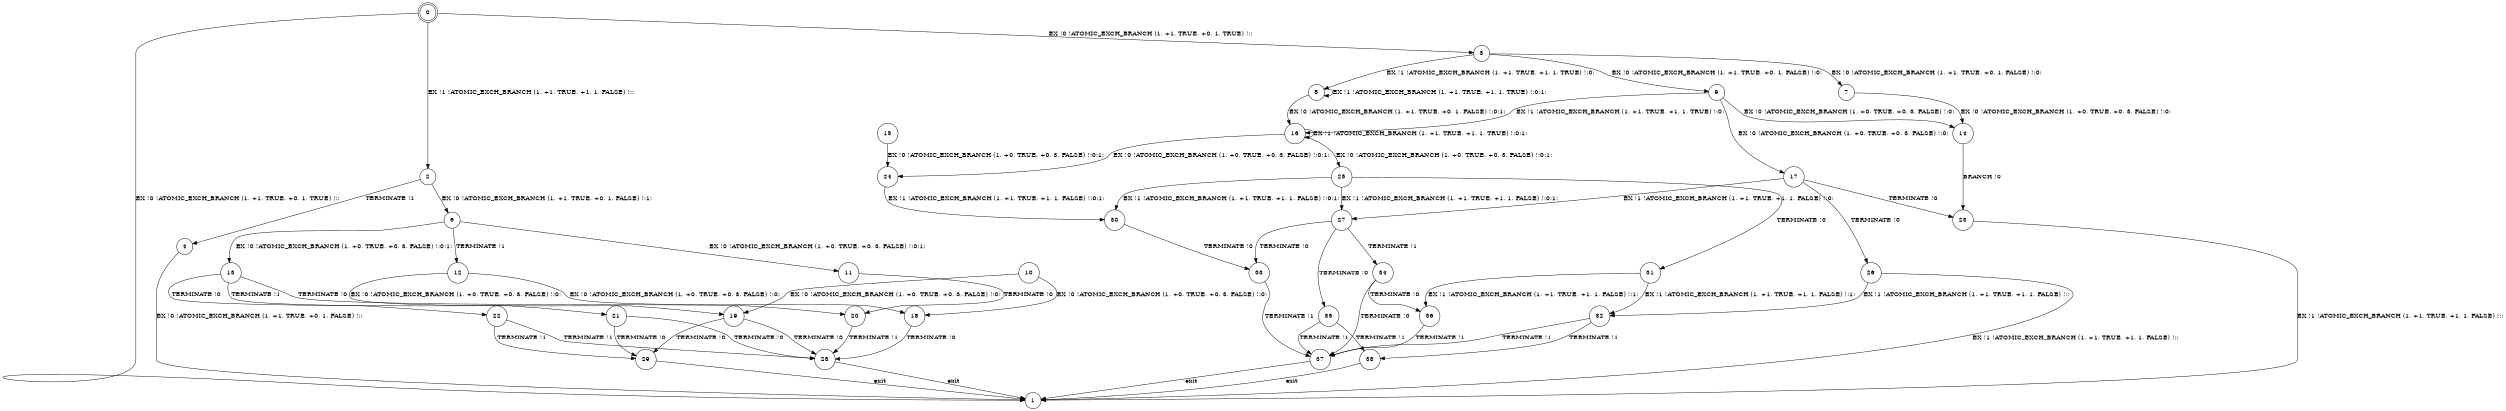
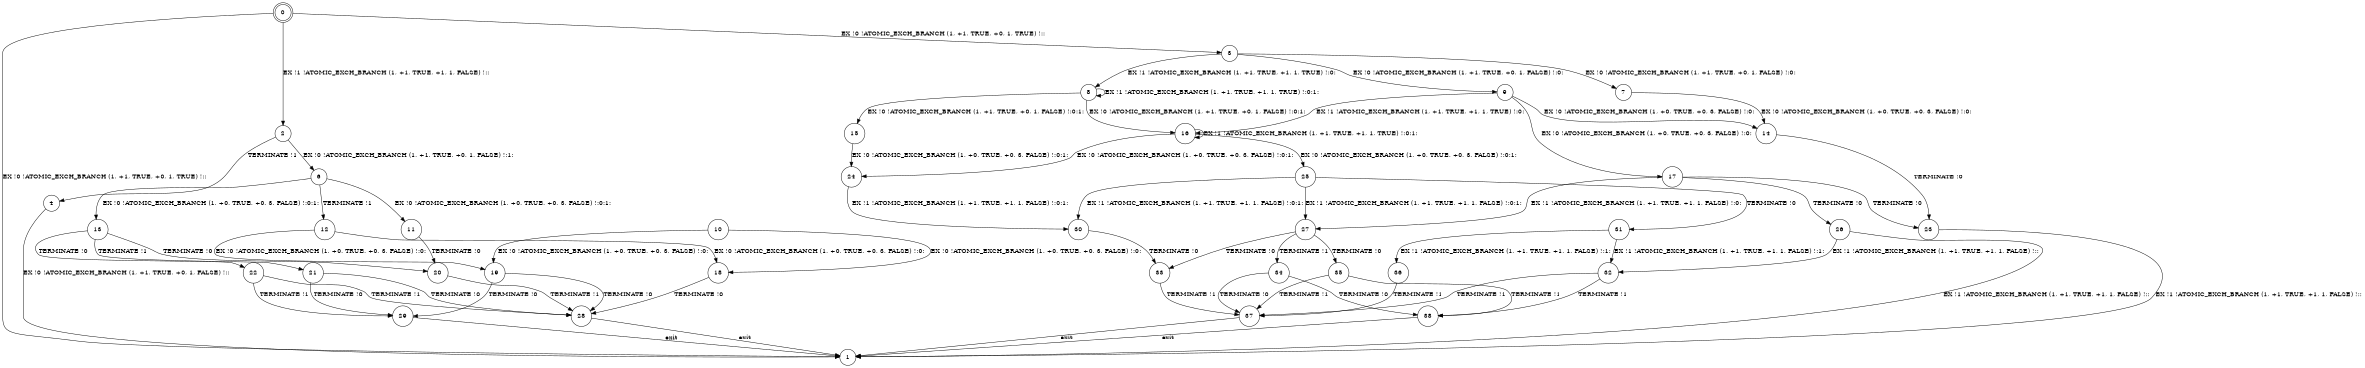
none -> (967, 97)
(1982, 177) -> (1938, 177)
(1382, 305) -> (1349, 302)
